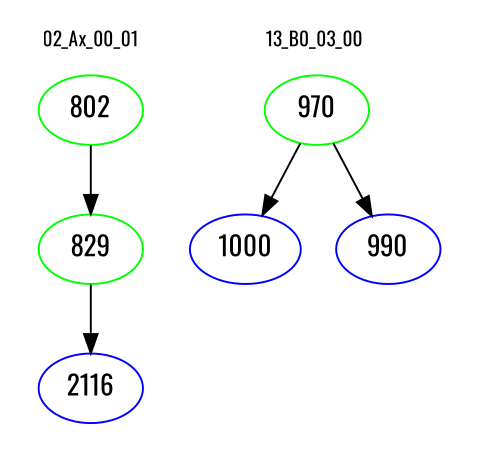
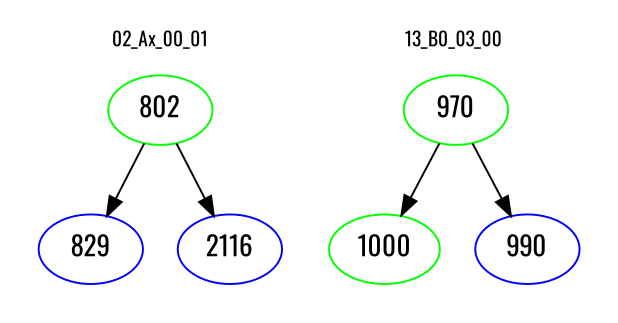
(91, 249) -> (91, 249)
(245, 249) -> (384, 249)
(91, 309) -> (191, 171)
